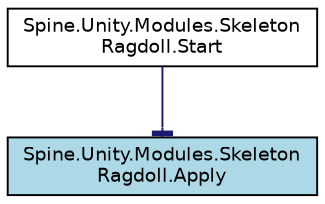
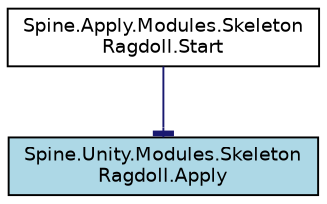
(162, 37) -> (163, 37)
